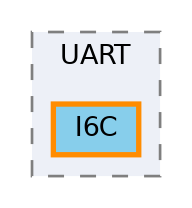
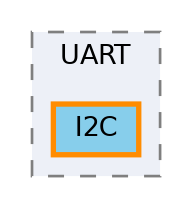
(96, 129) -> (96, 129)
